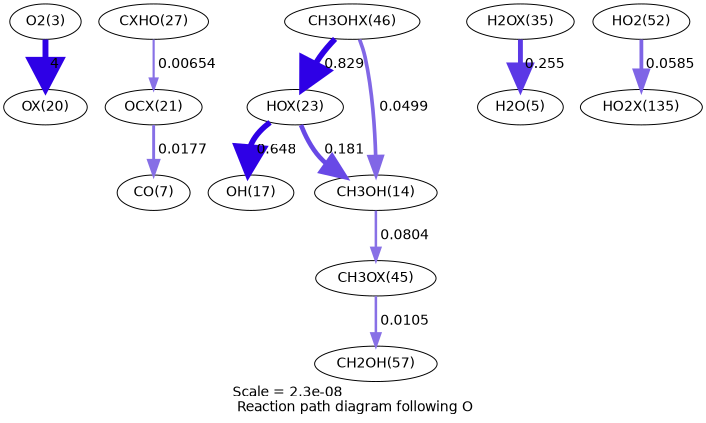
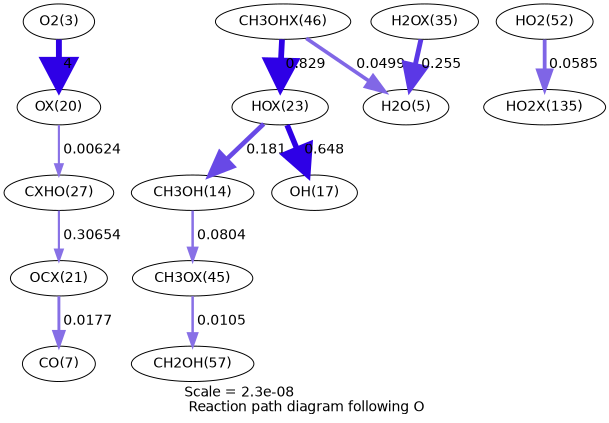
(185, 64) -> (90, 236)
(372, 97) -> (338, 60)
none -> (59, 145)
